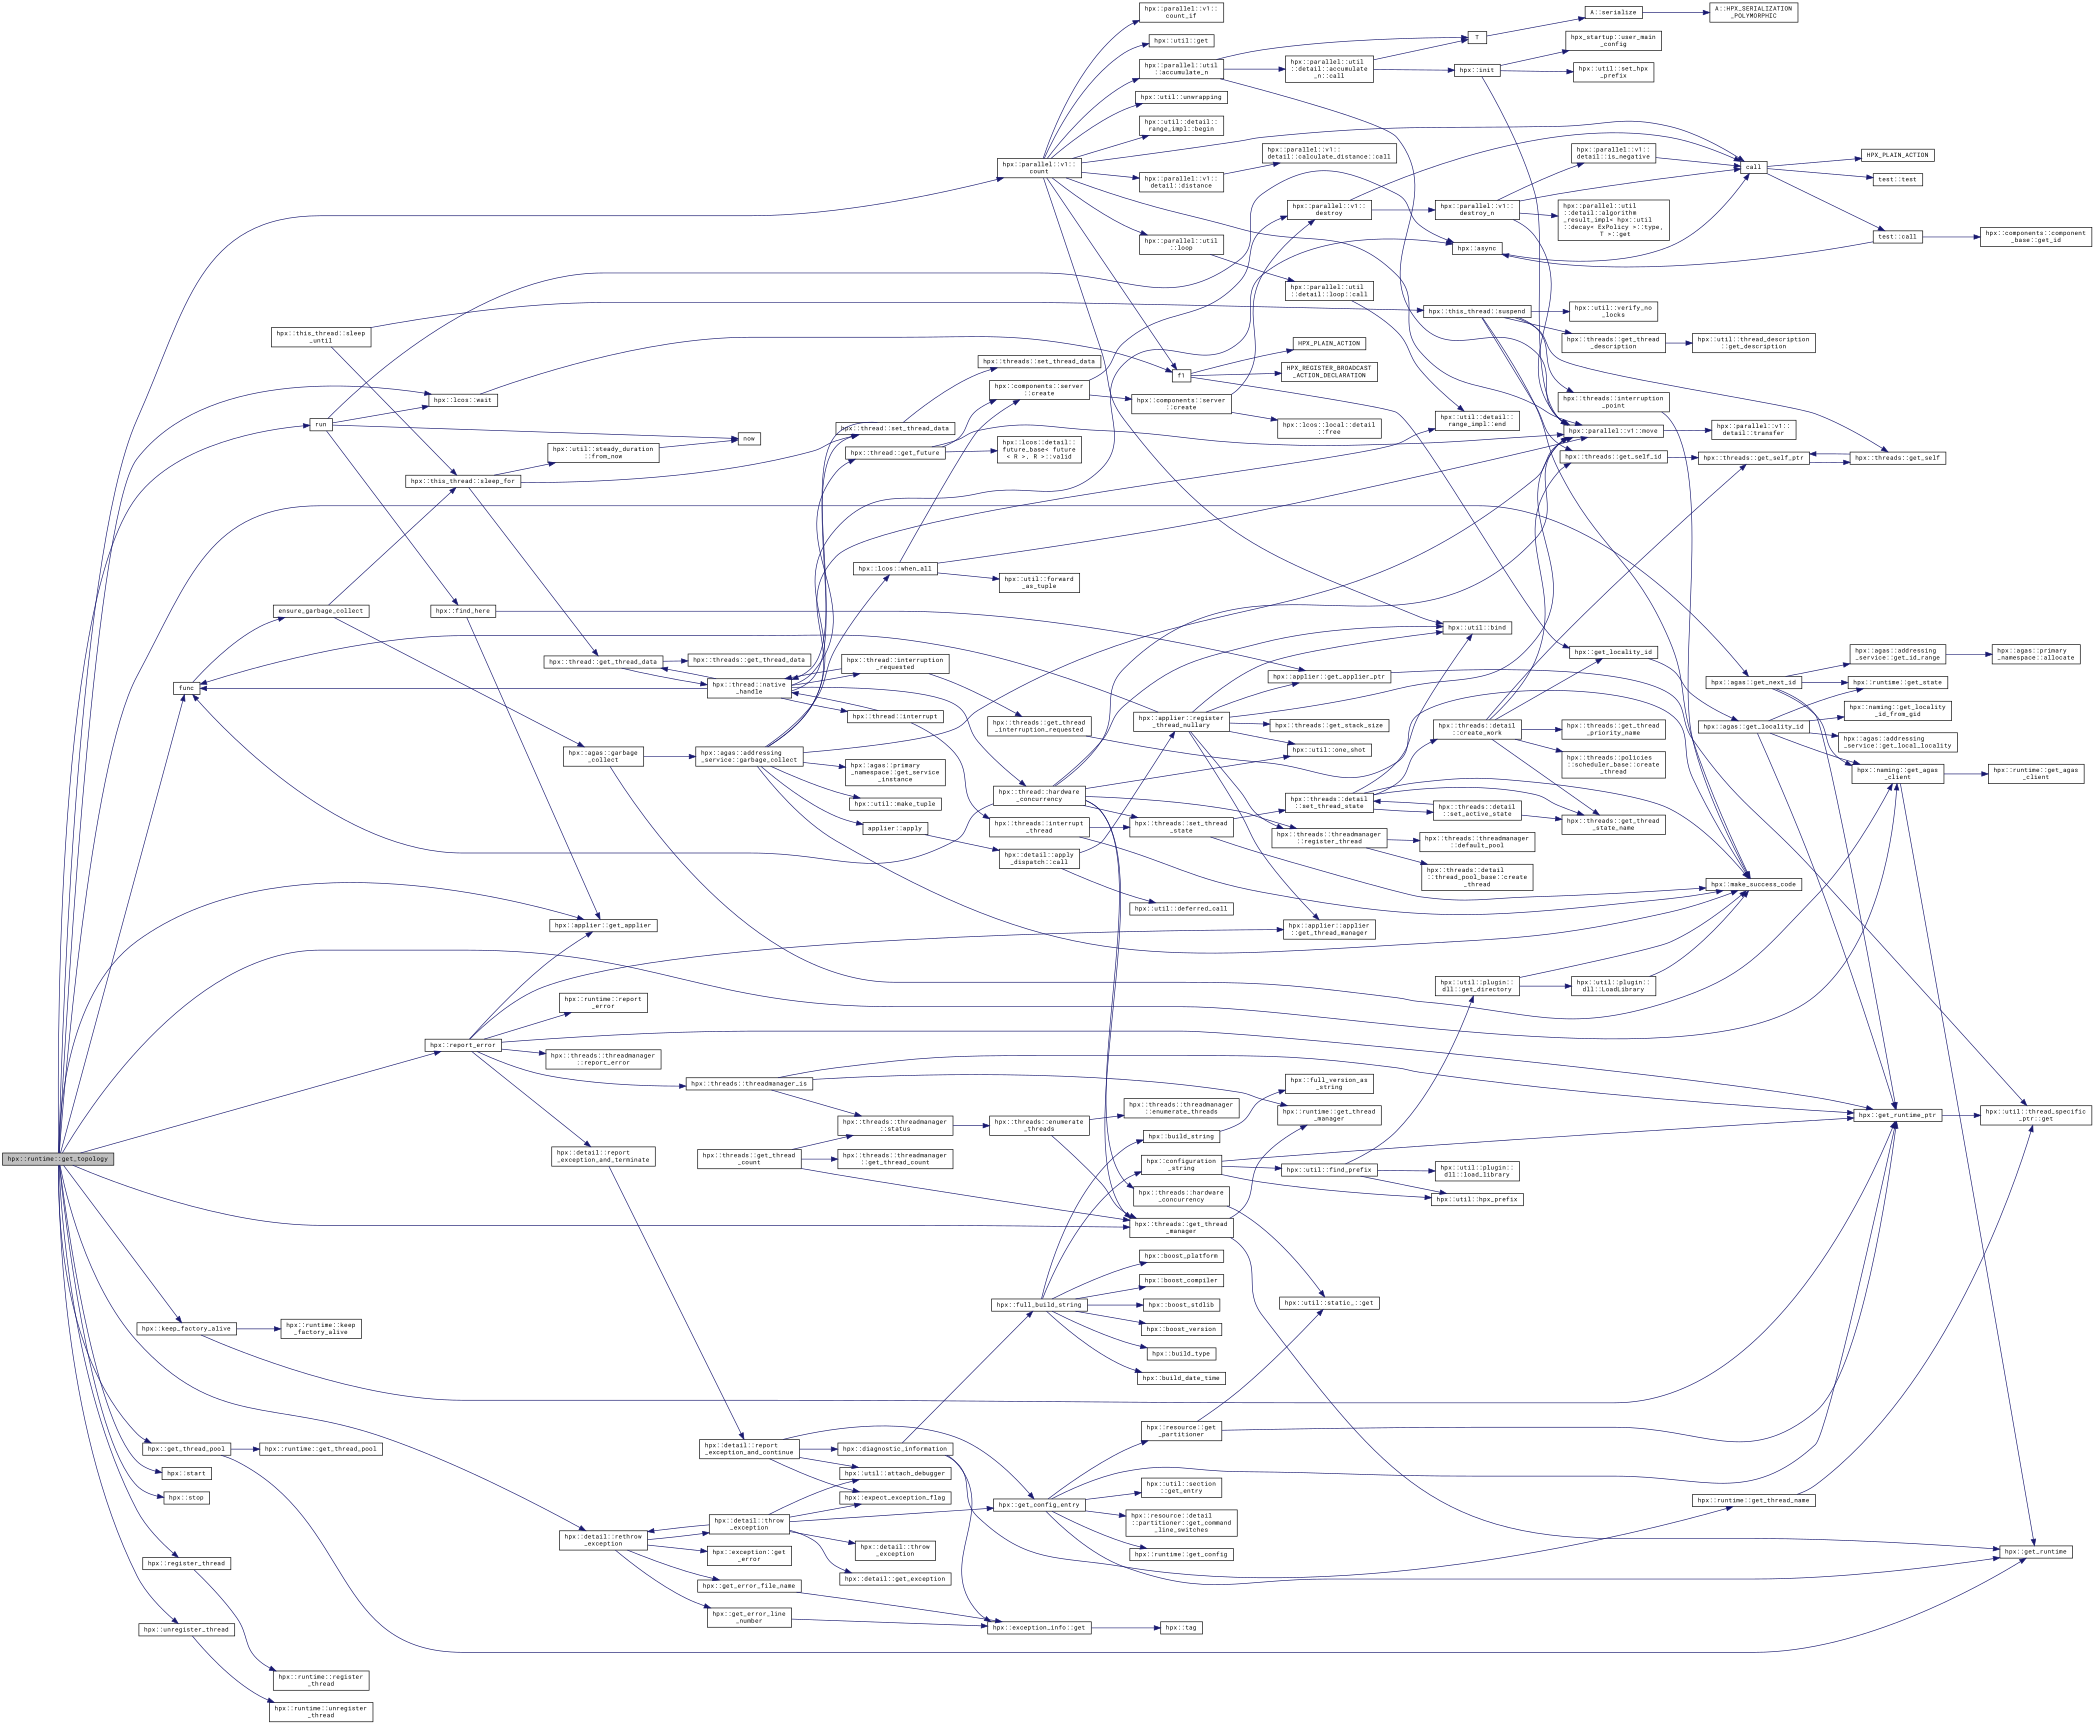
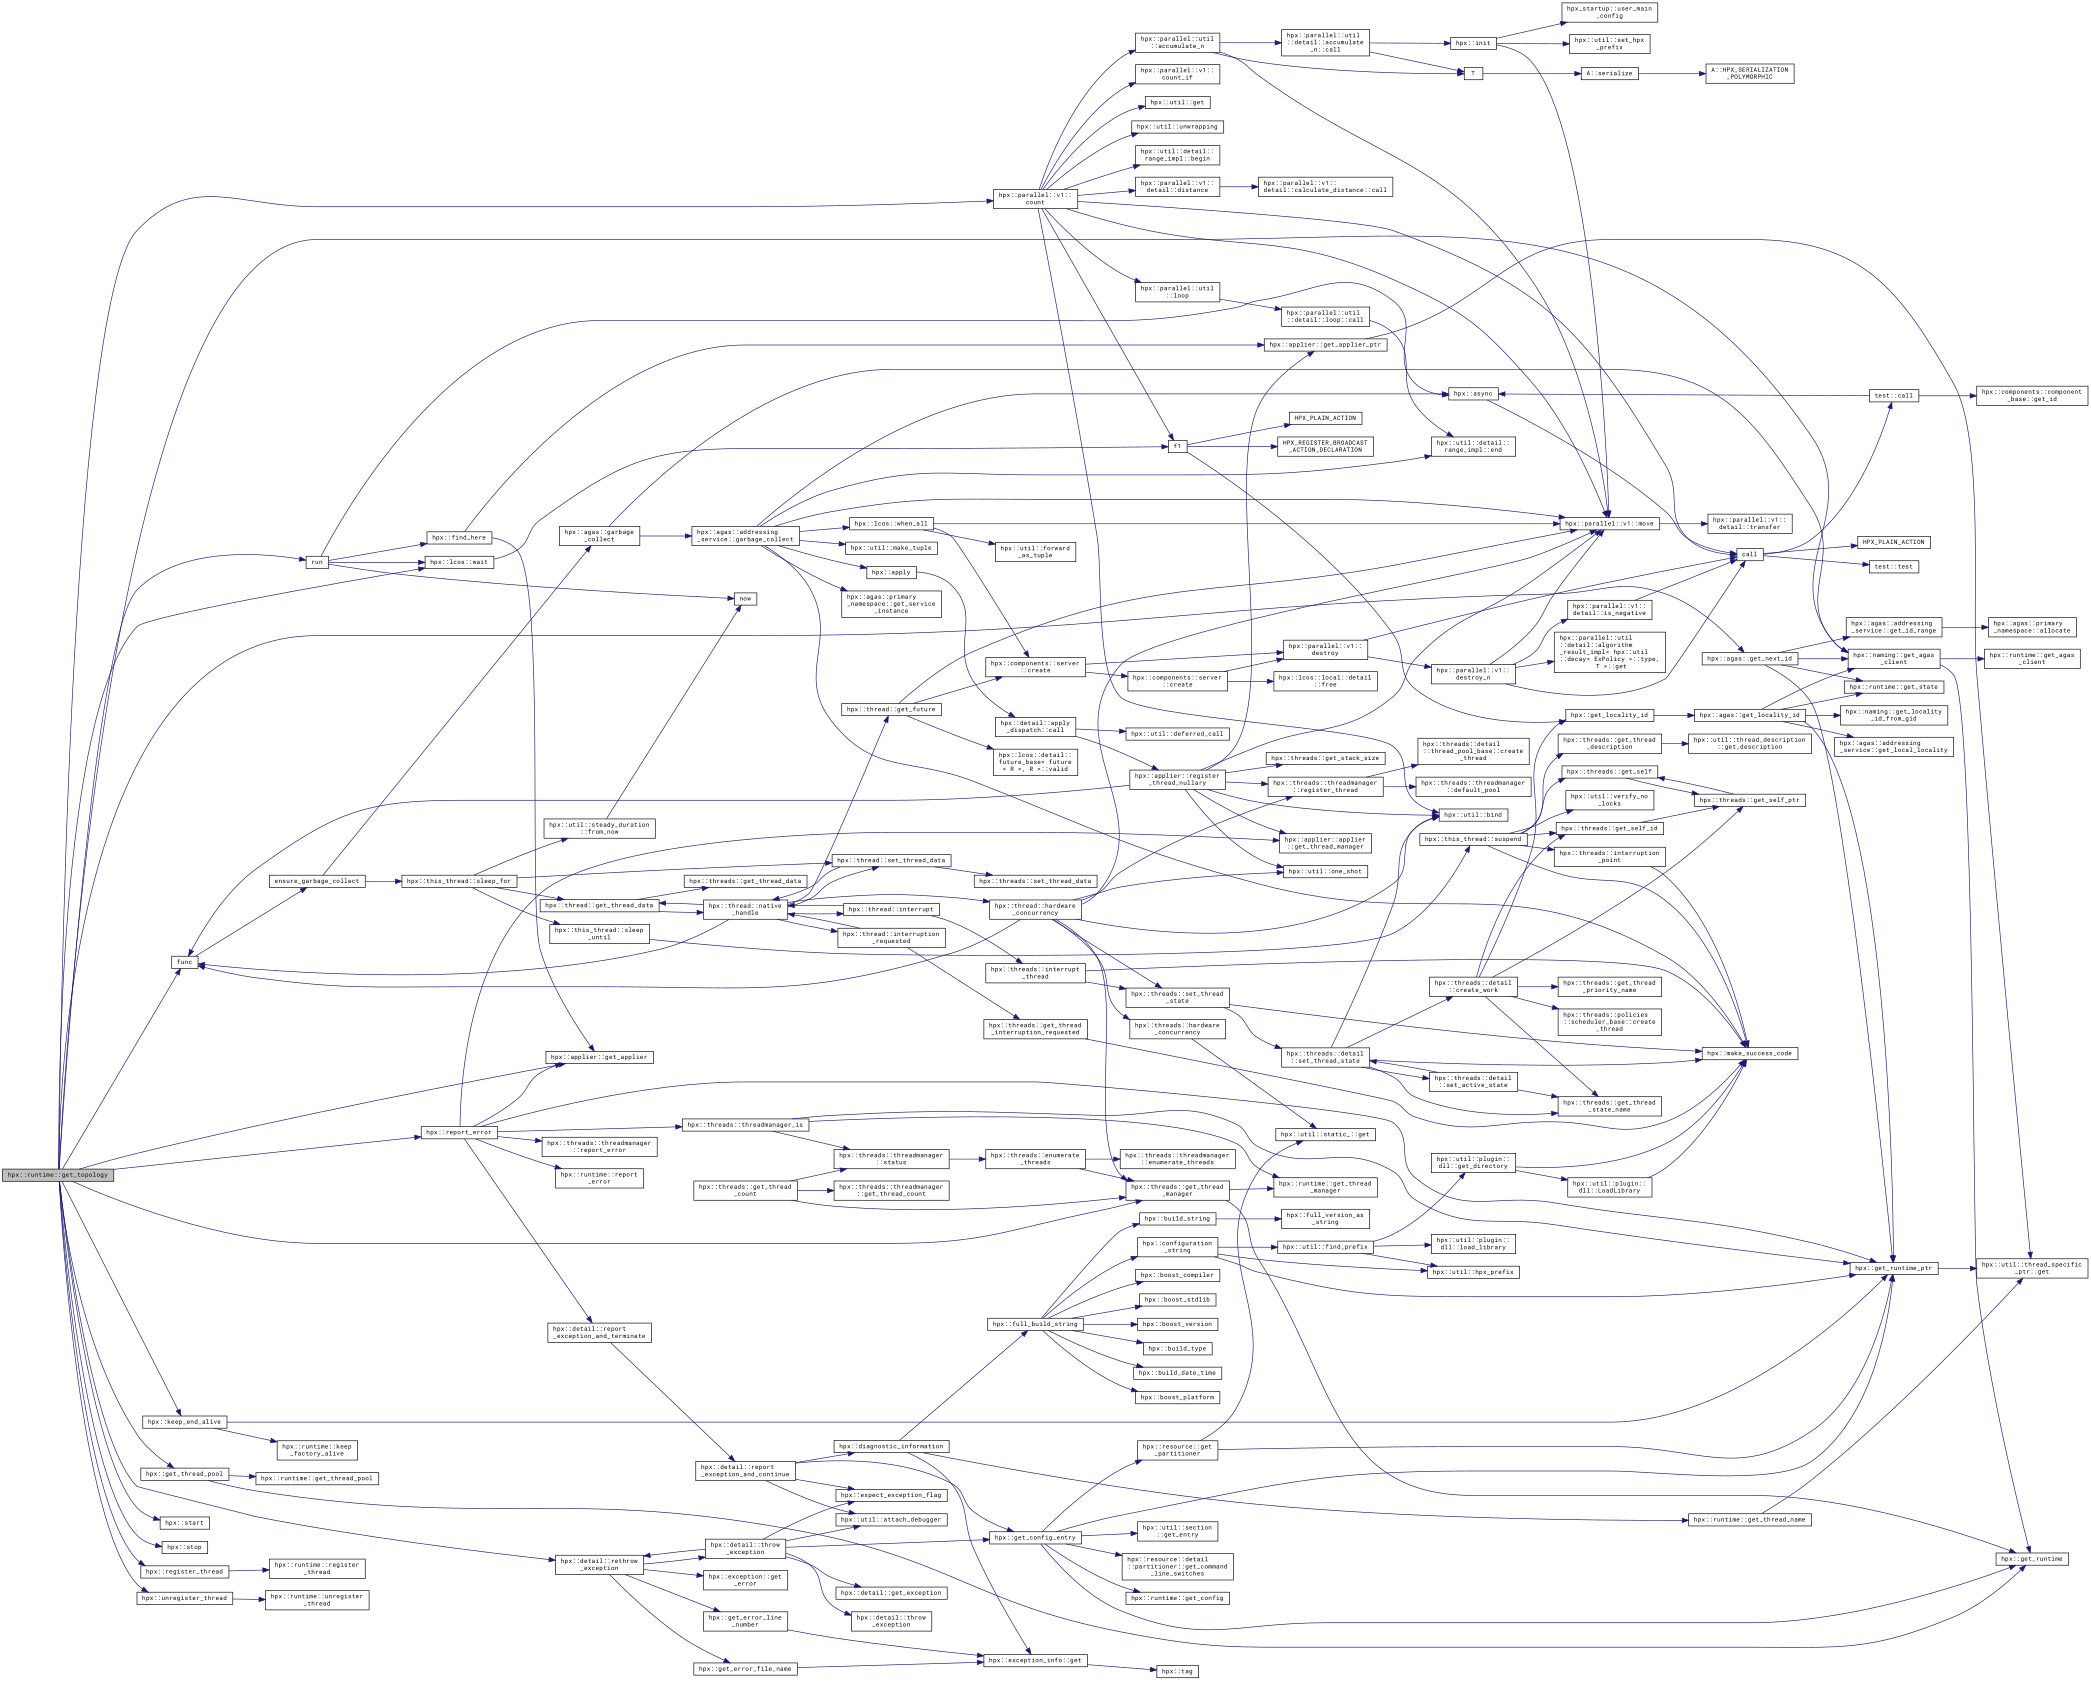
(392, 409) -> (512, 907)
(895, 829) -> (892, 573)
(187, 1329) -> (185, 1422)
